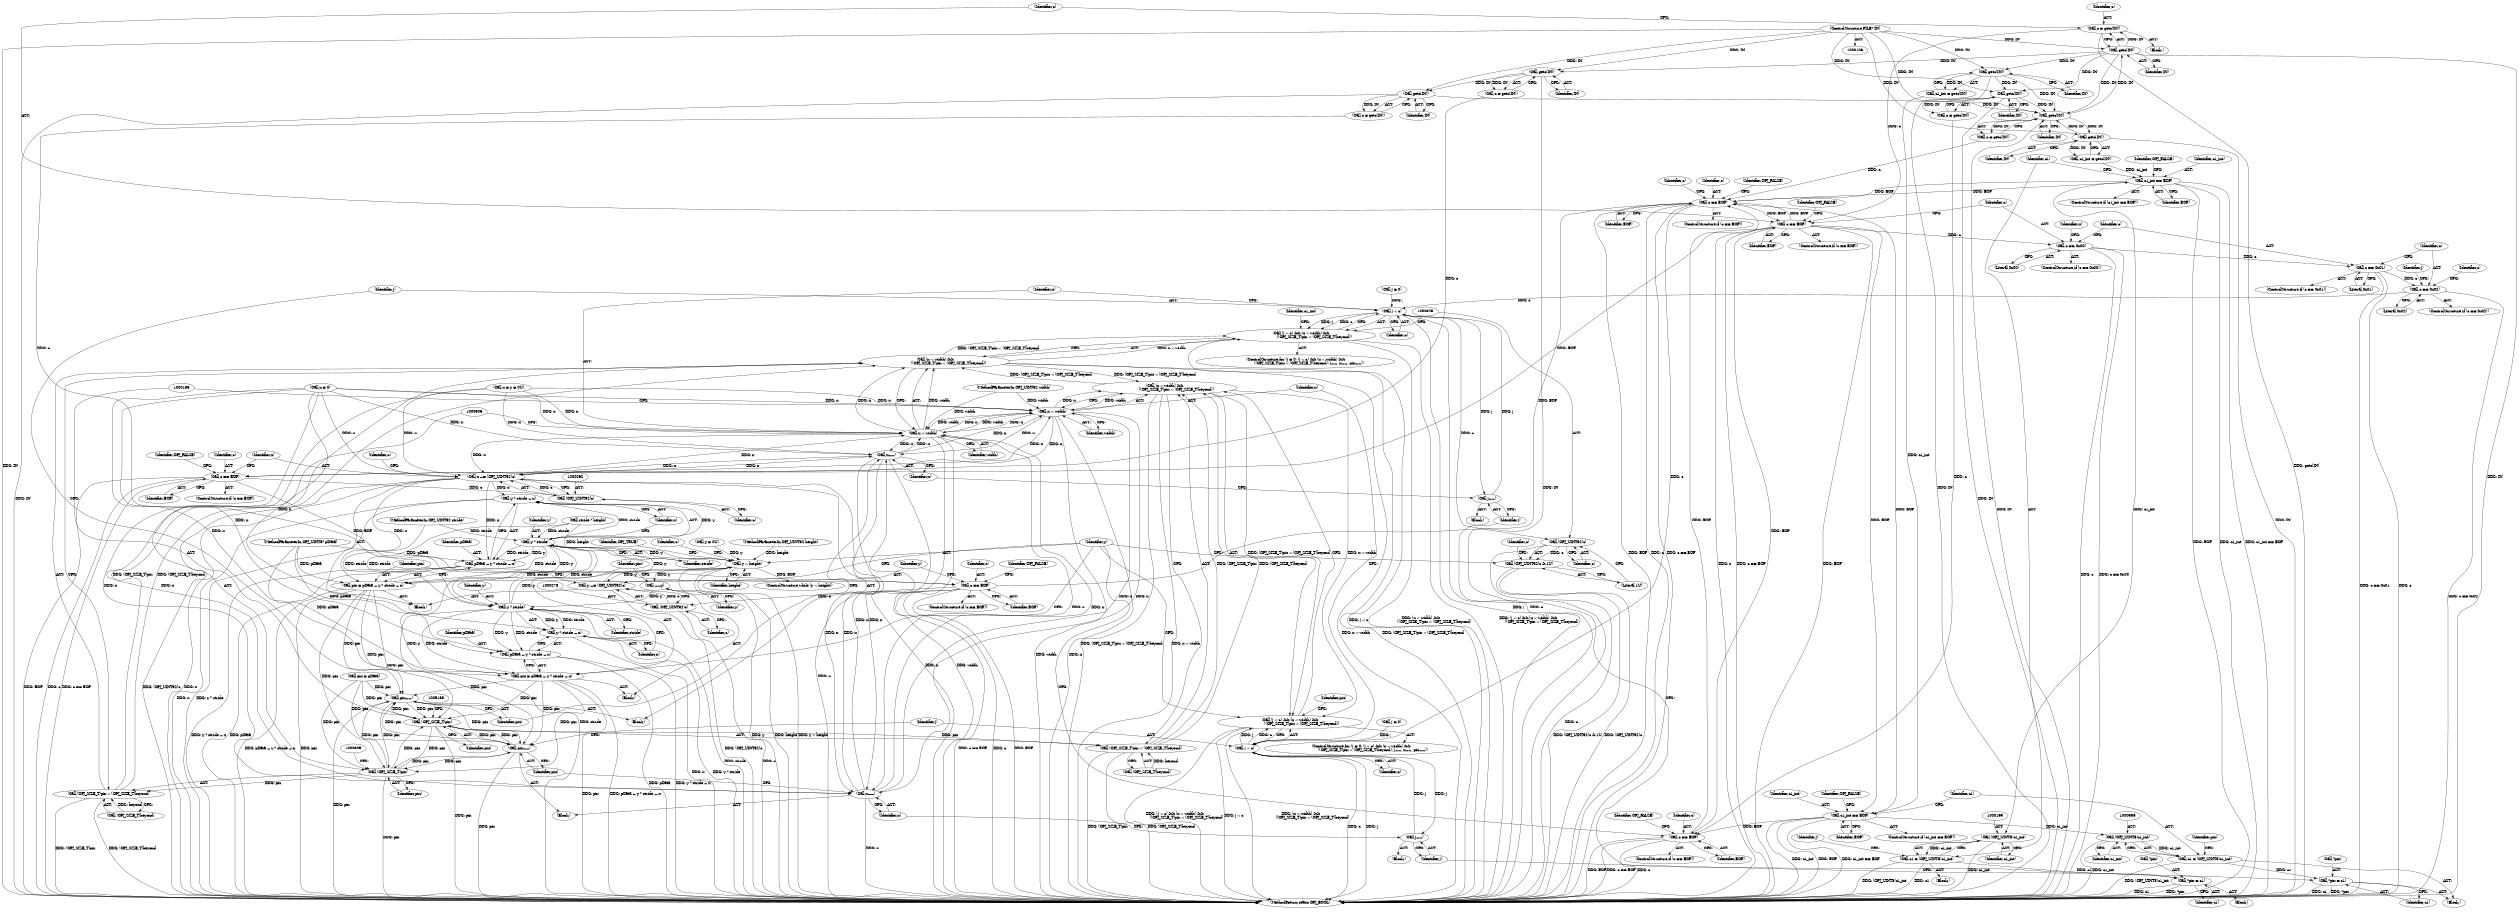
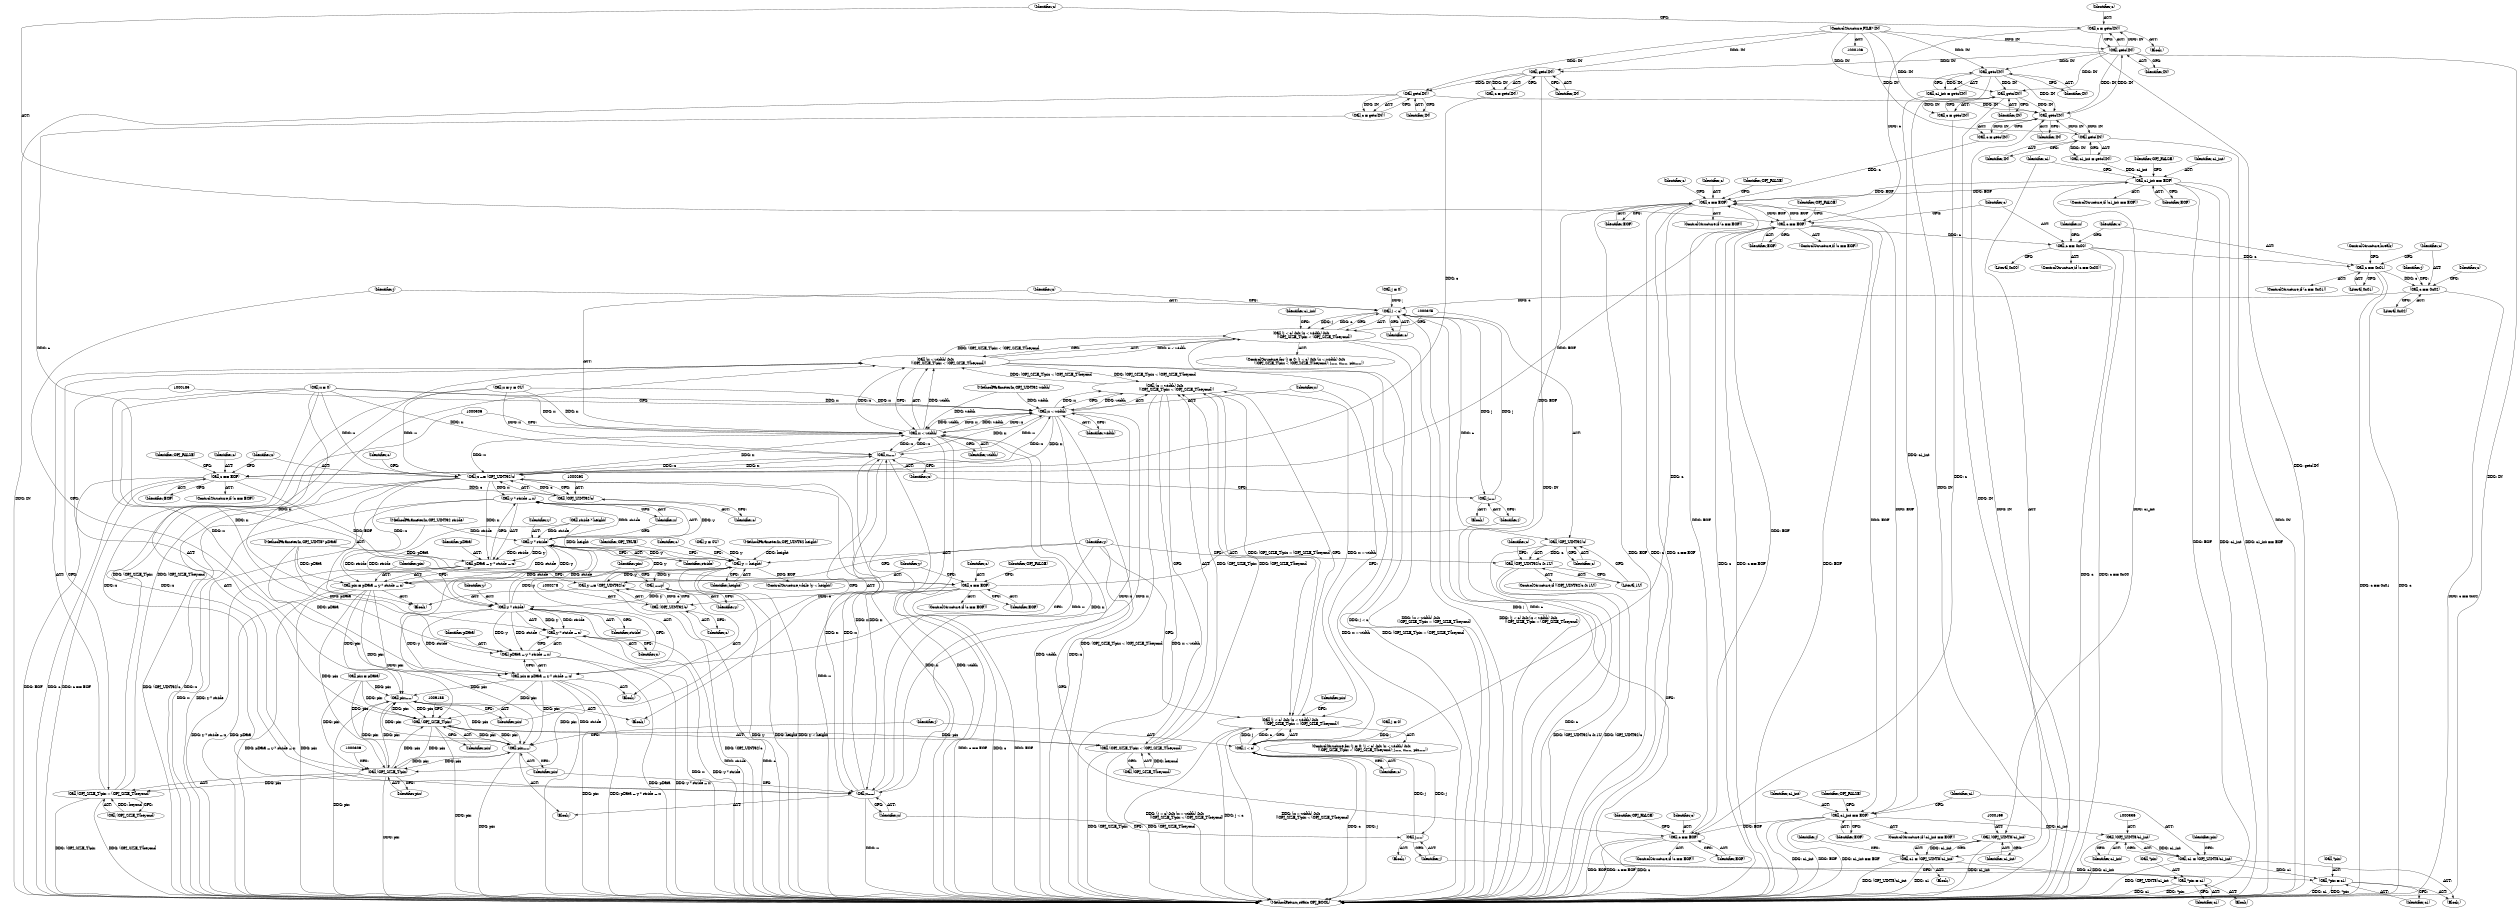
(2, 187) -> none
none -> (2370, 246)
(2038, 258) -> none
(2459, 312) -> none
none -> (1558, 586)
